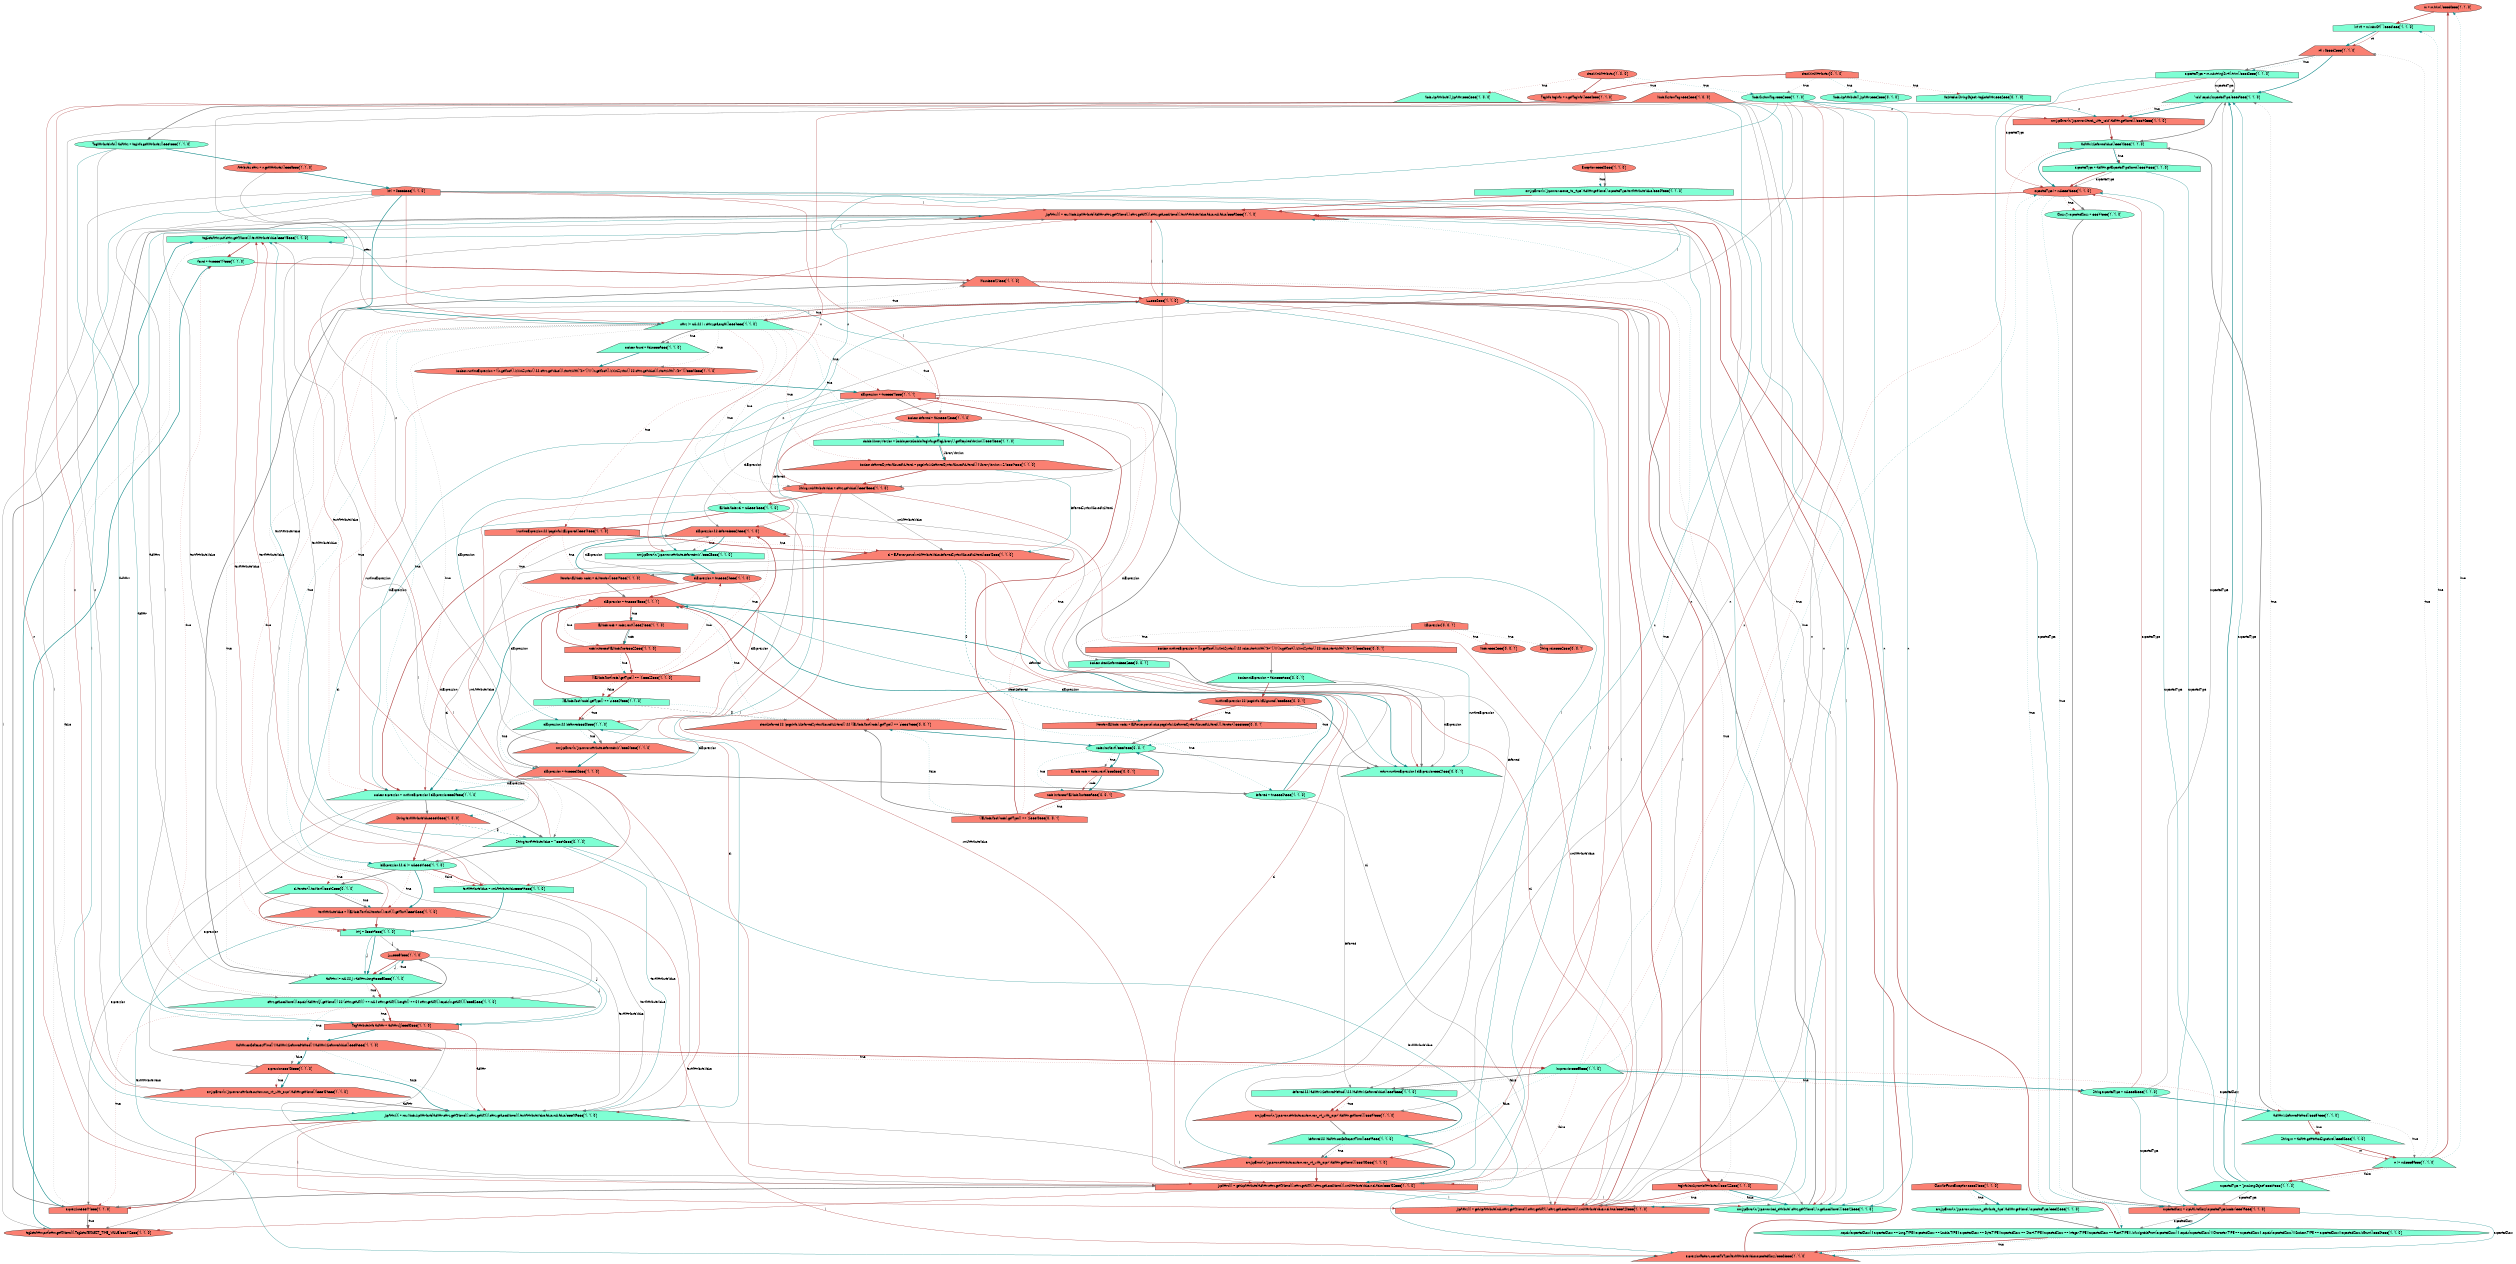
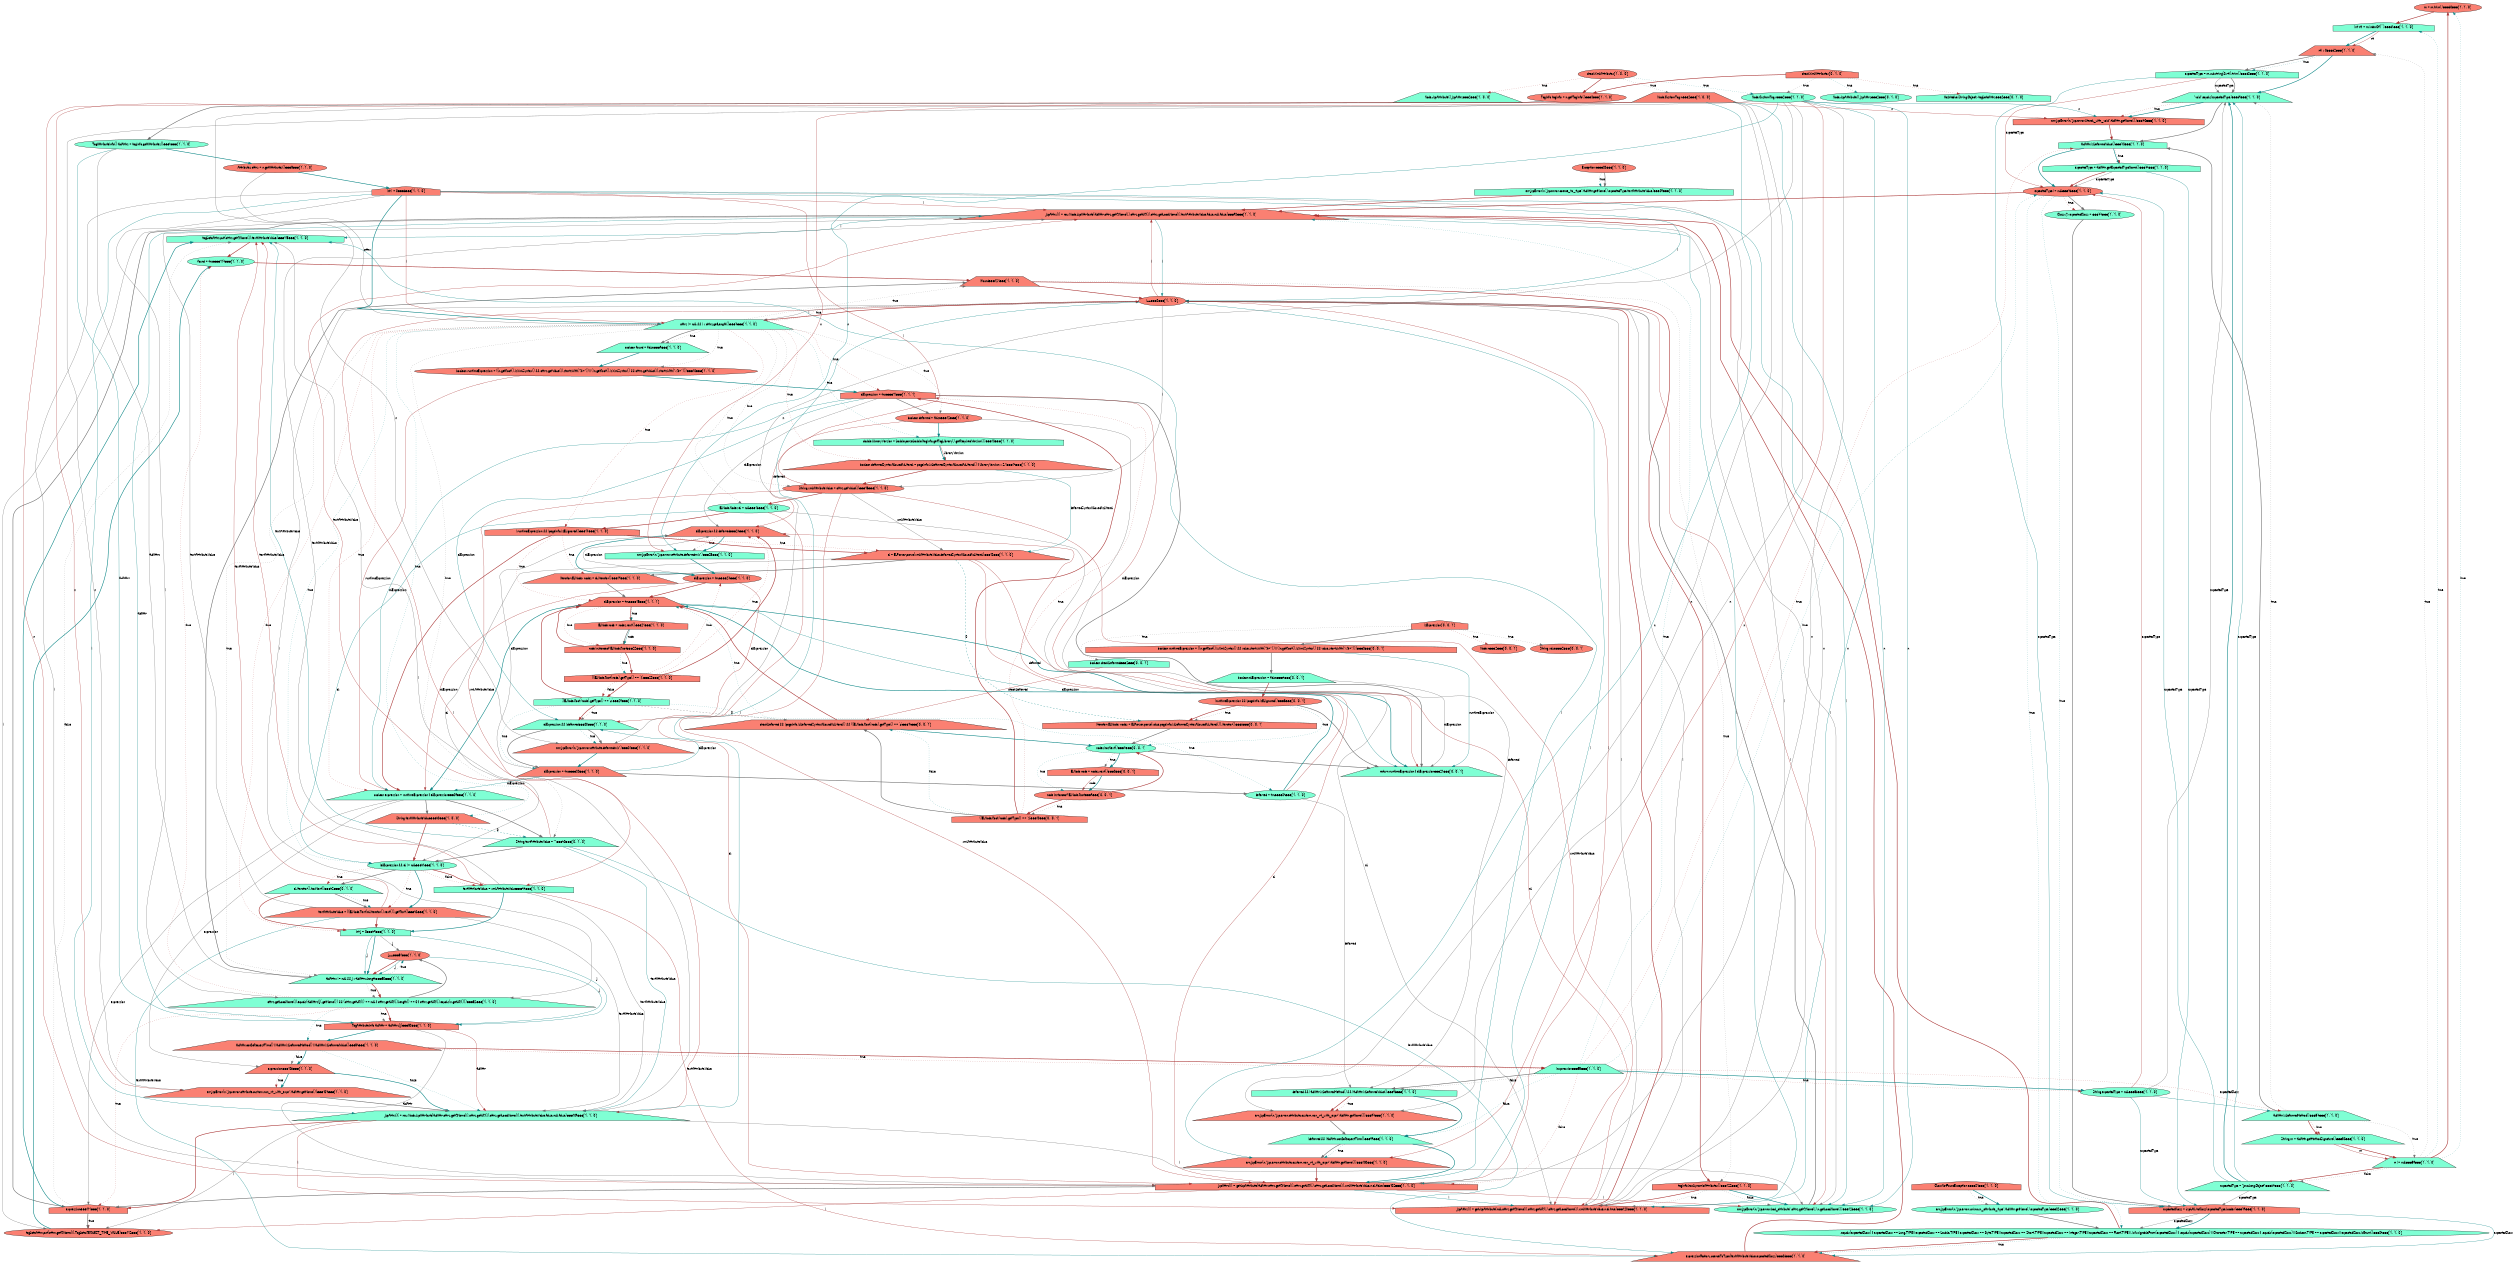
(1155, 781) -> (1155, 781)
(2210, 1103) -> (2210, 1103)
